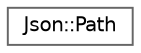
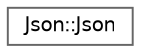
(70, 26) -> (70, 26)
